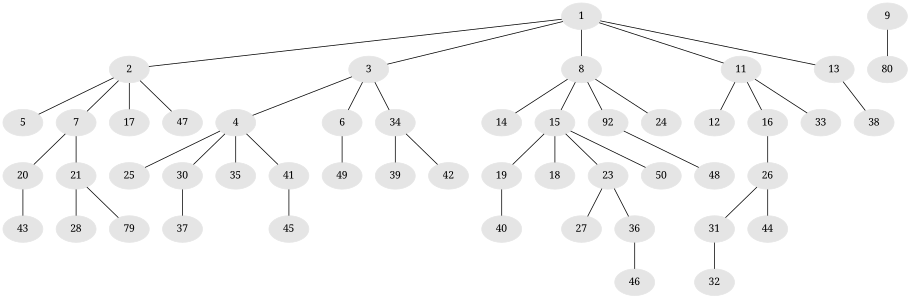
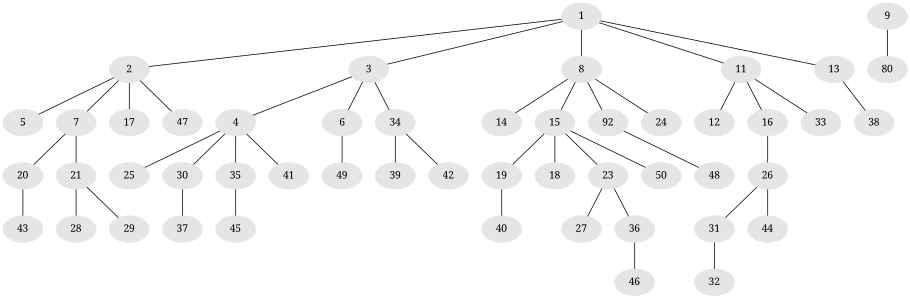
(289, 203) -> (236, 203)
(129, 229) -> (129, 229)
